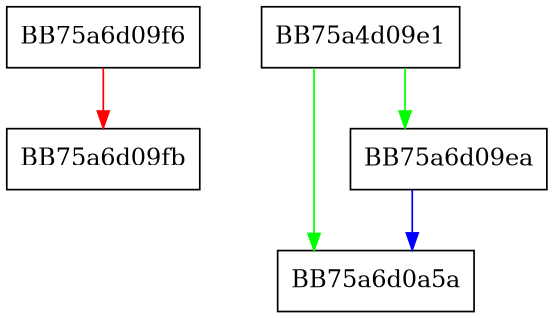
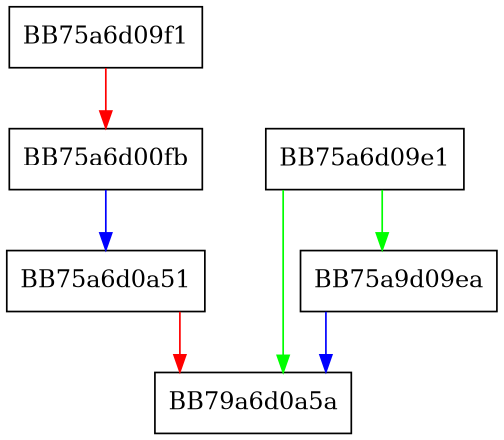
(103, 37) -> (106, 37)
(361, 37) -> (365, 159)
(103, 159) -> (106, 159)
(449, 159) -> (399, 281)
none -> (106, 281)
(376, 281) -> (253, 403)
